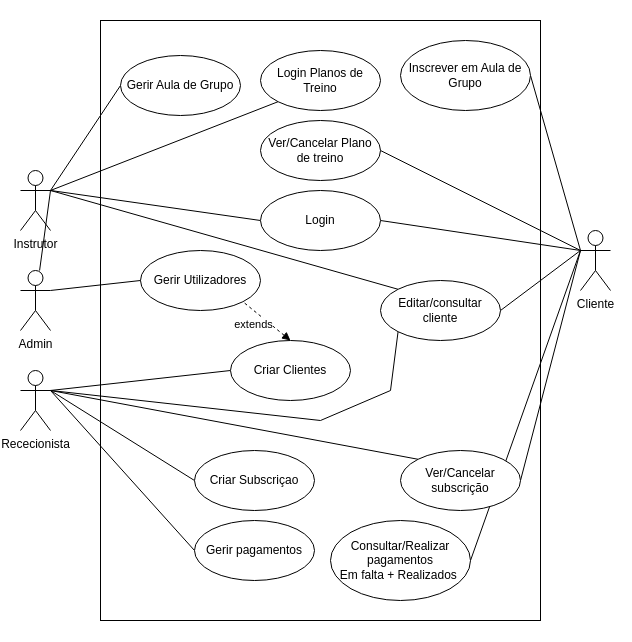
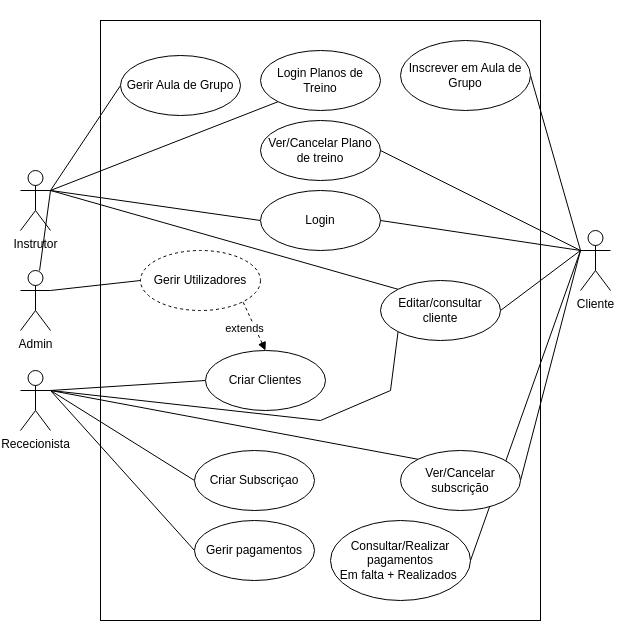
(201, 281) -> (201, 281)
(291, 371) -> (266, 381)
